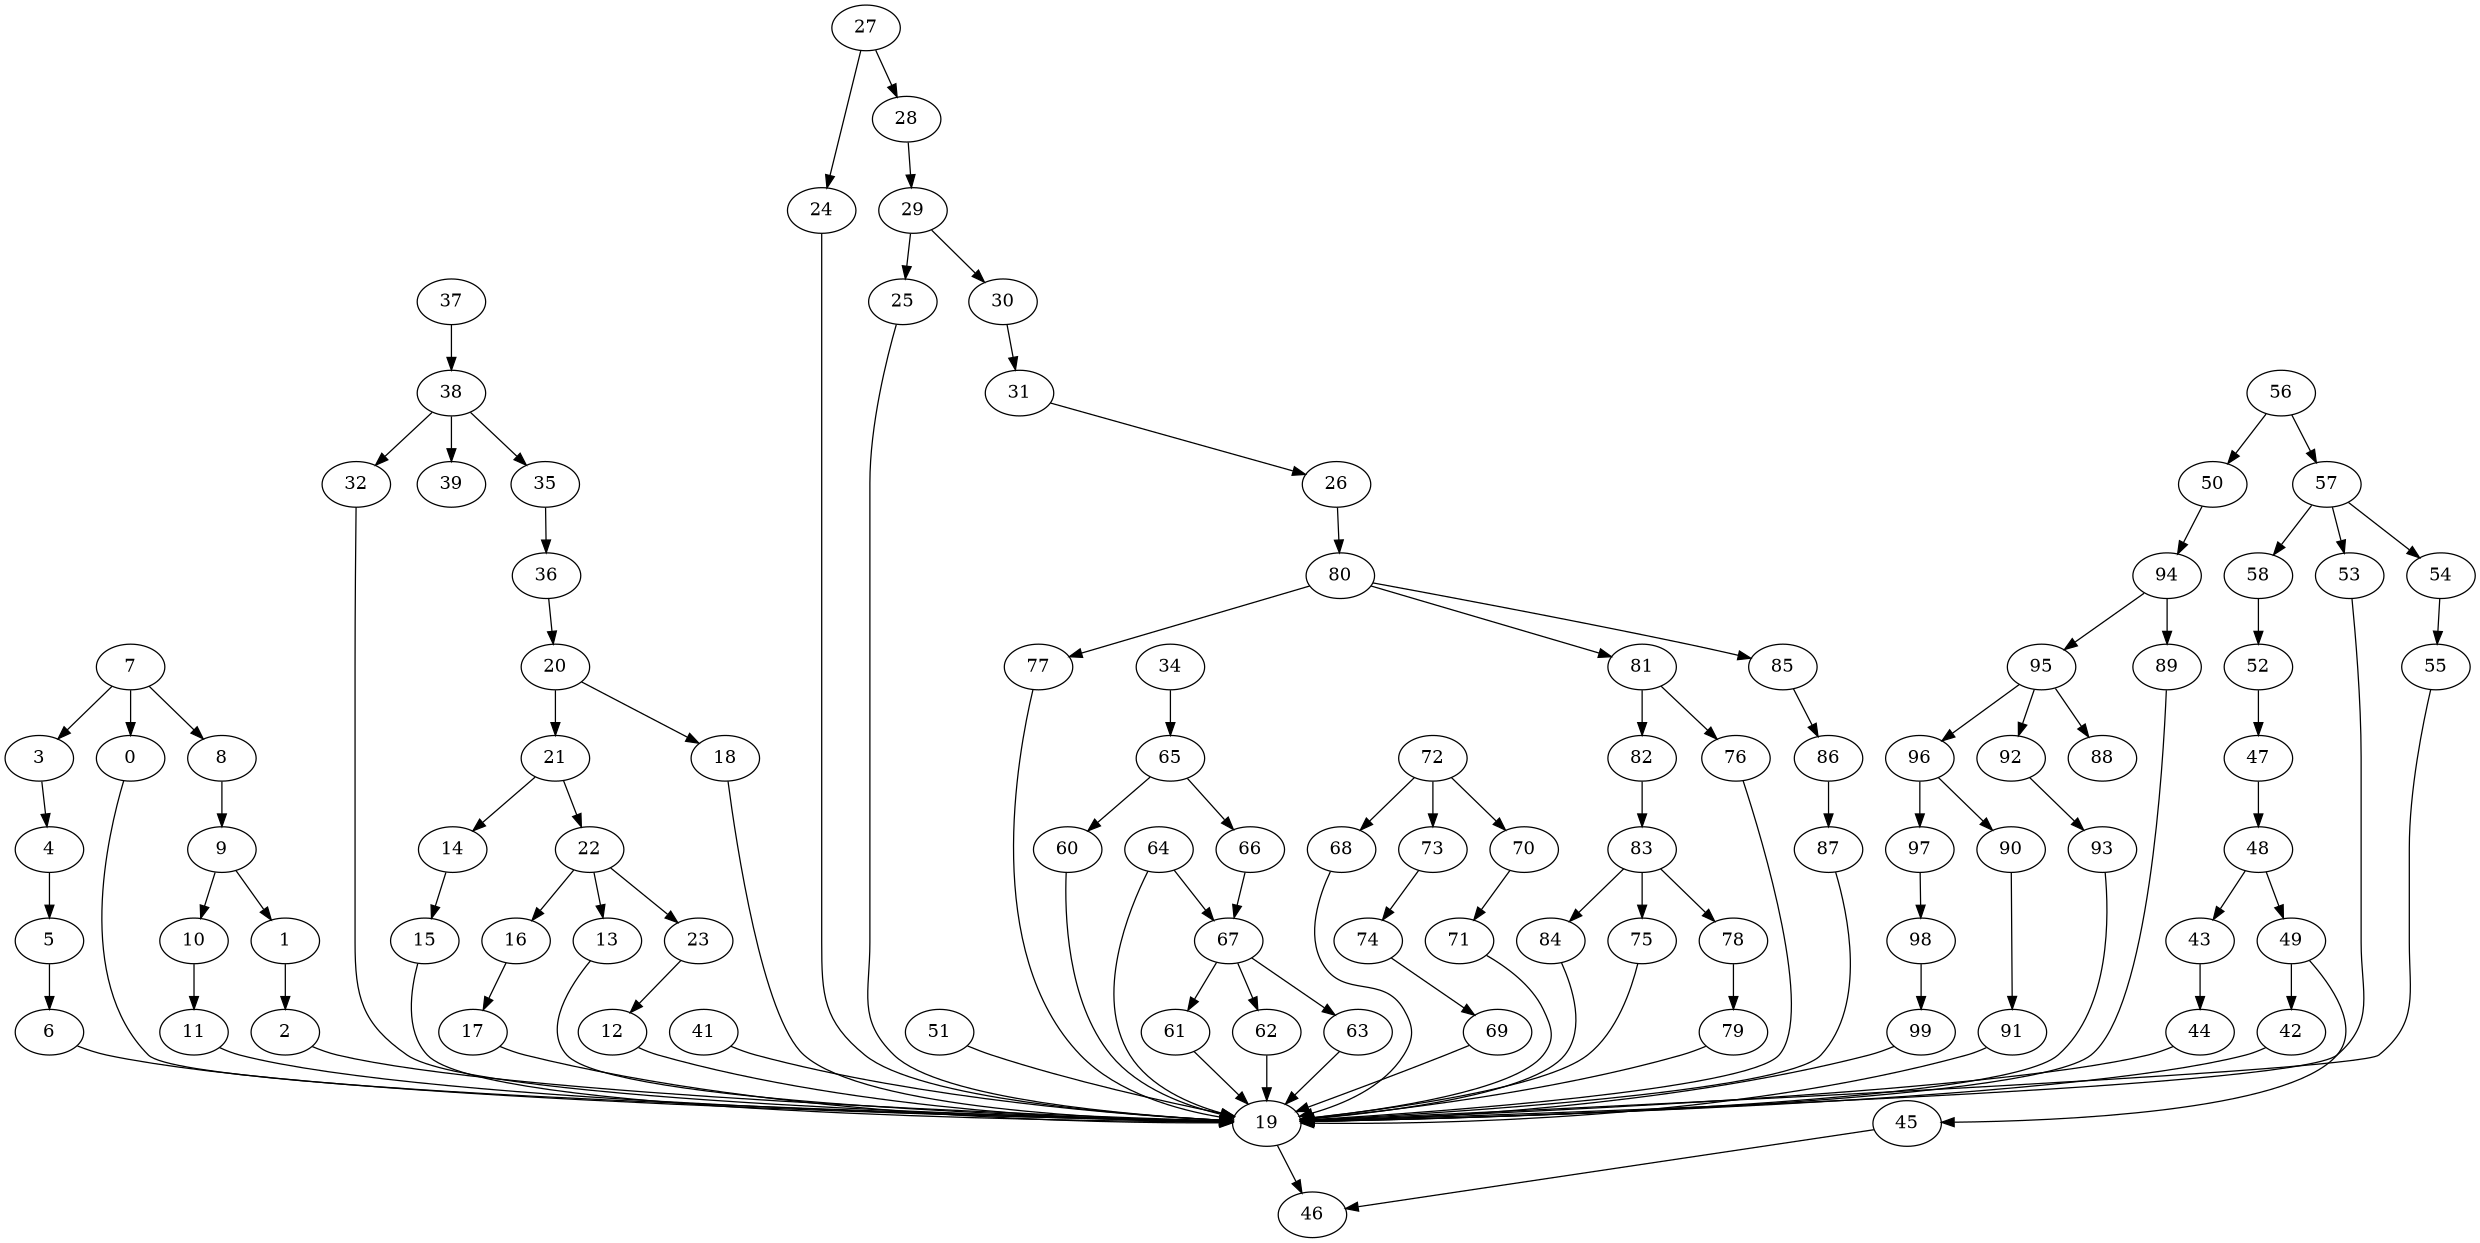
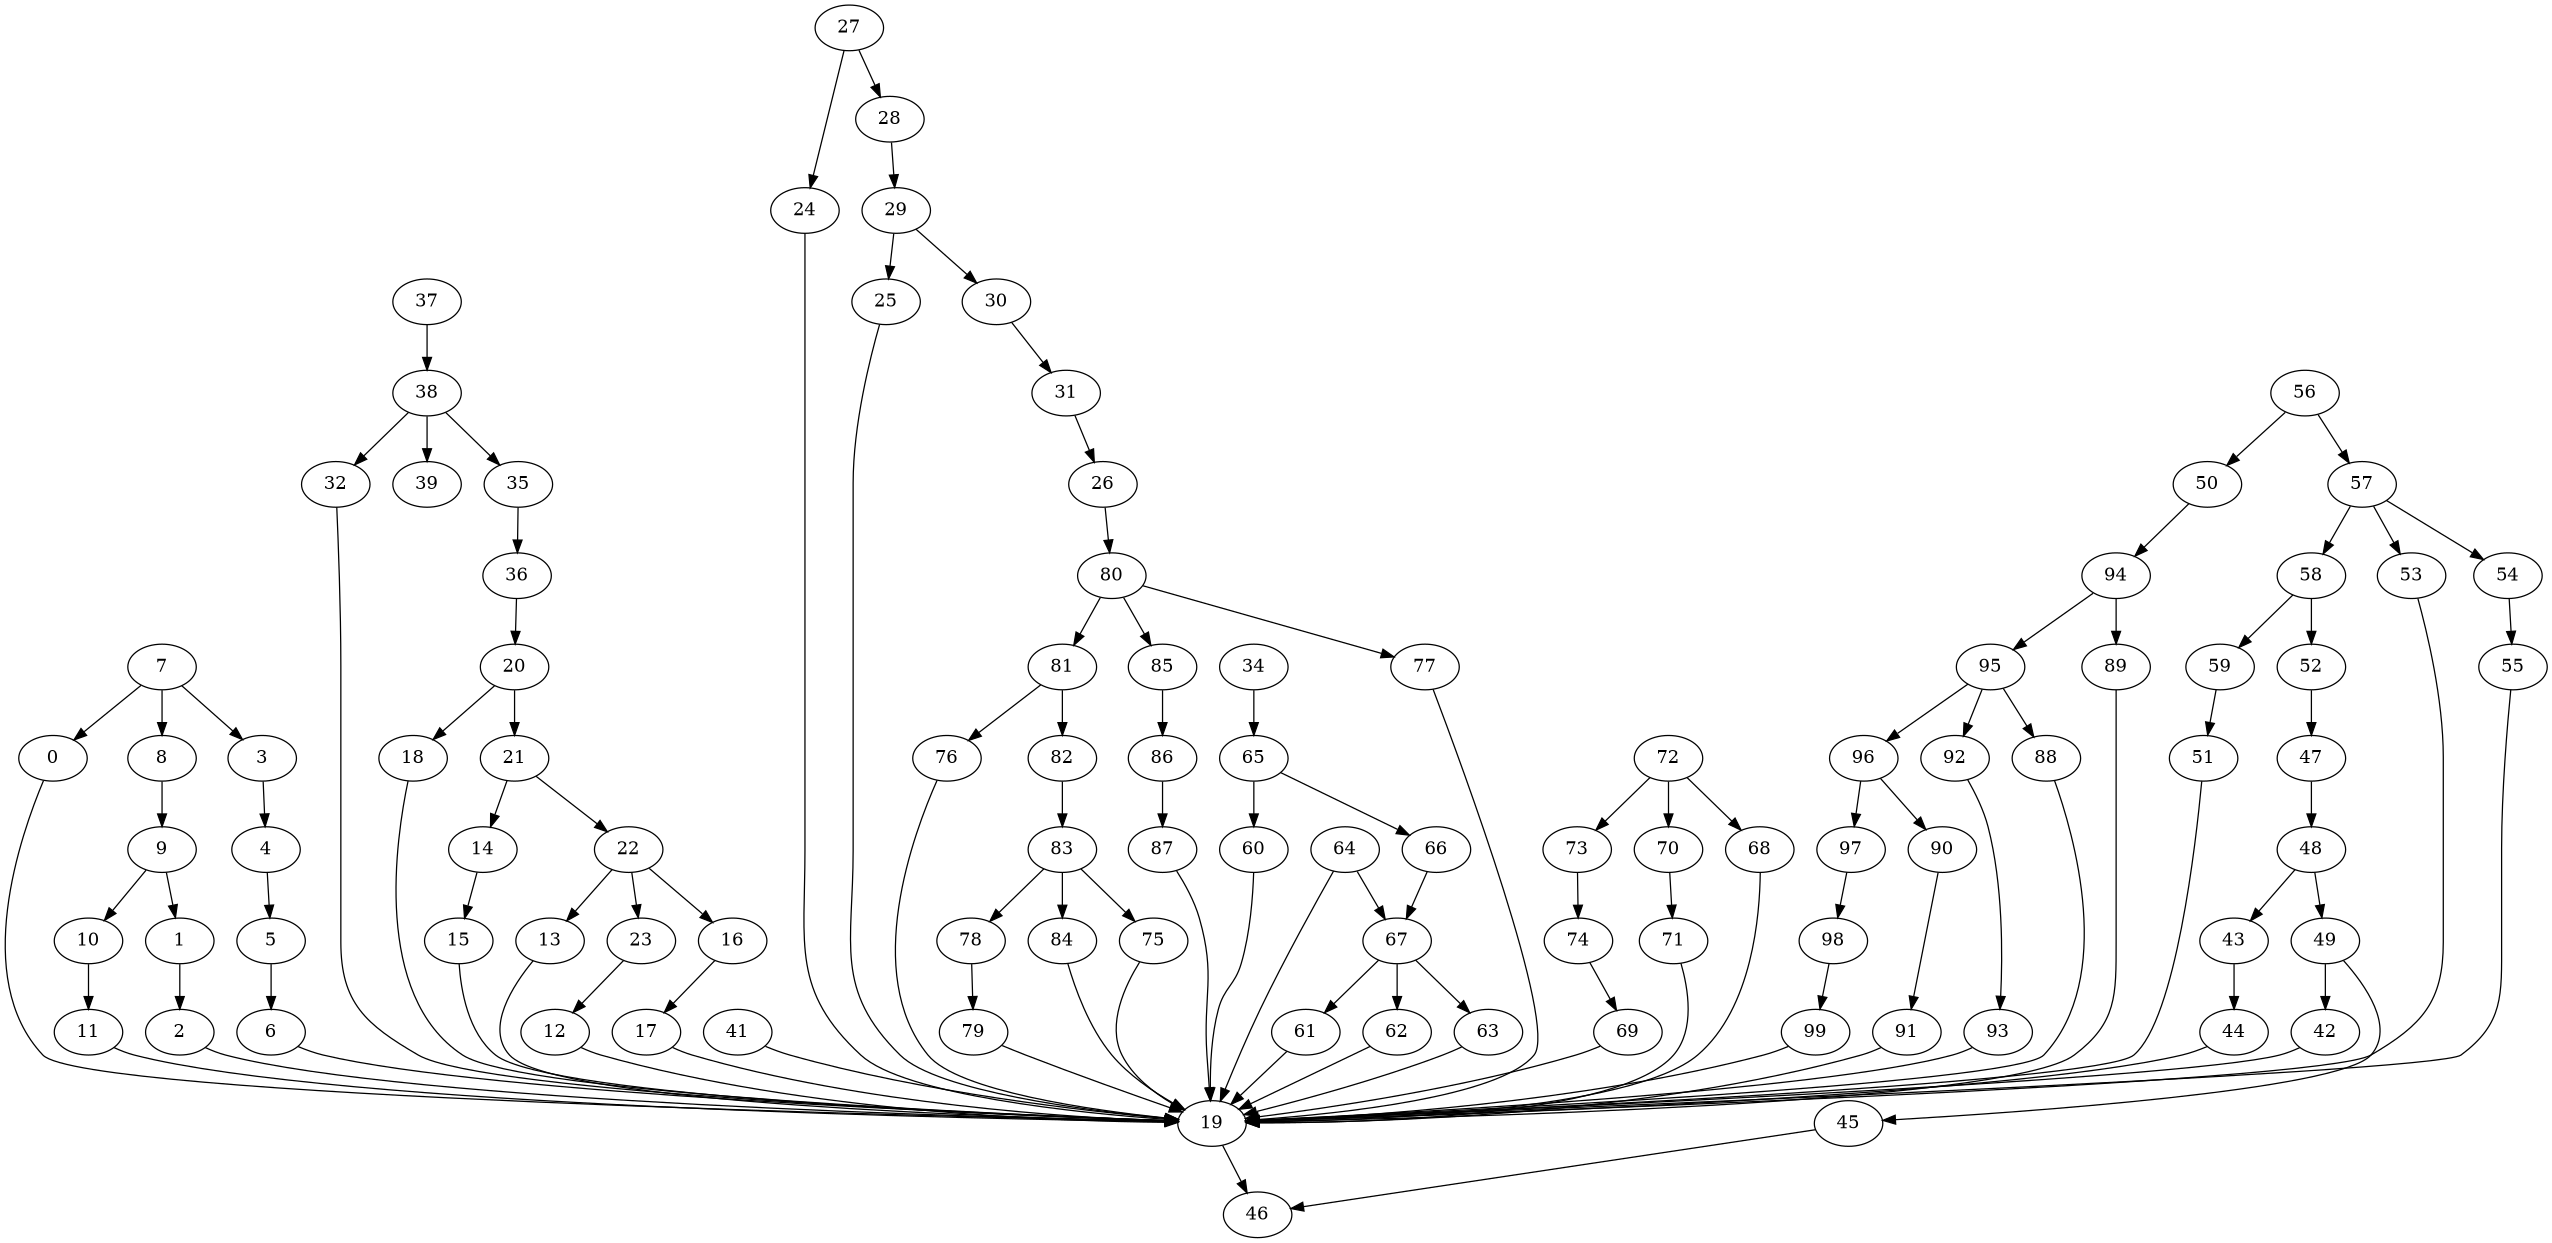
none -> (2220, 667)
none -> (1984, 1069)
